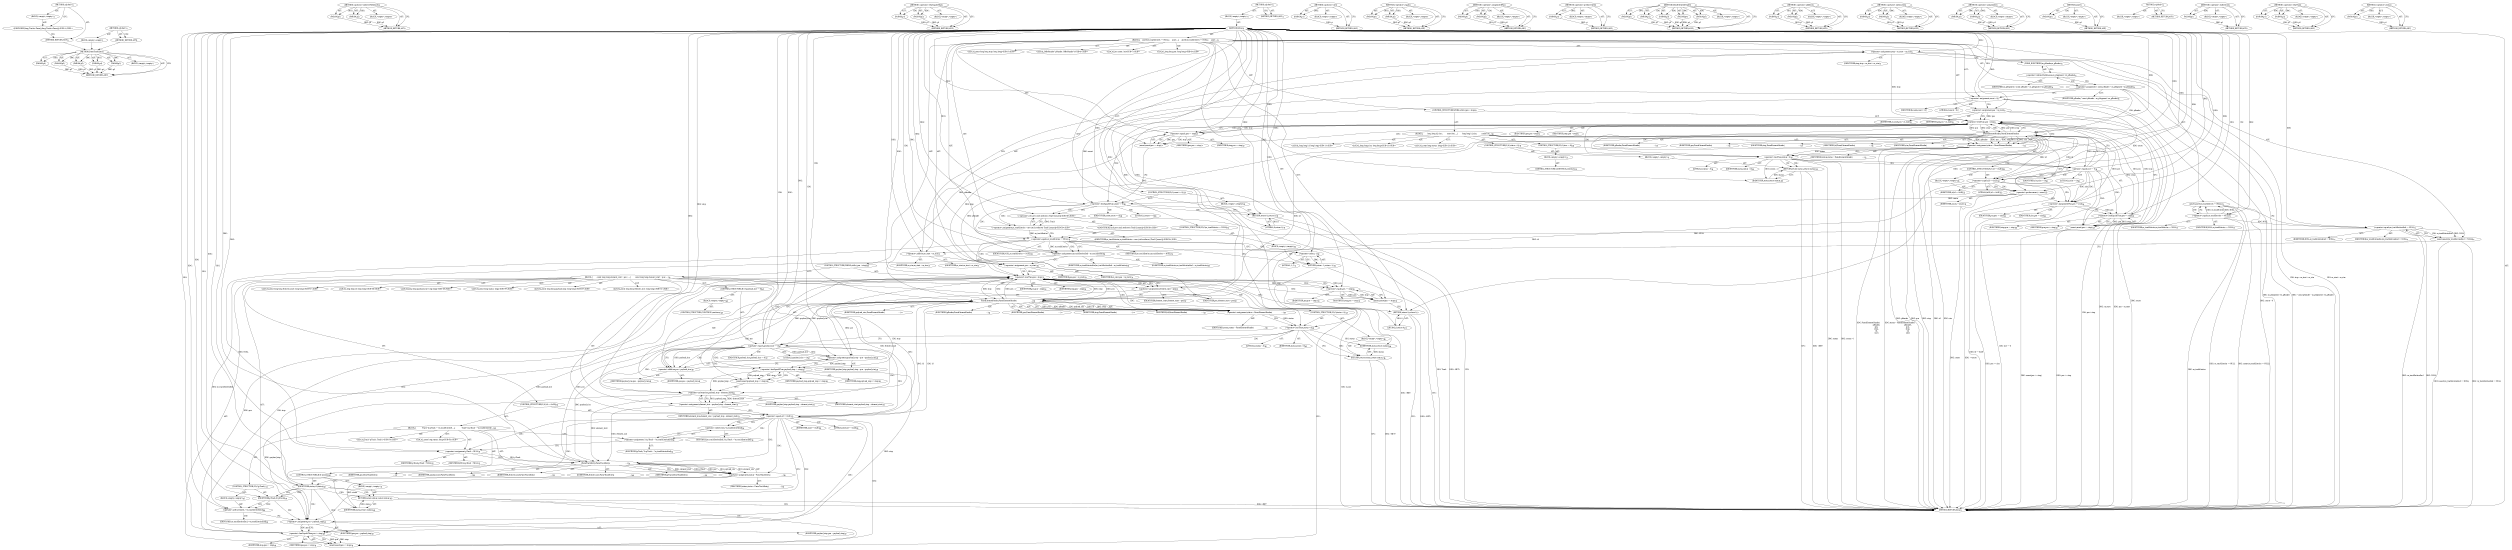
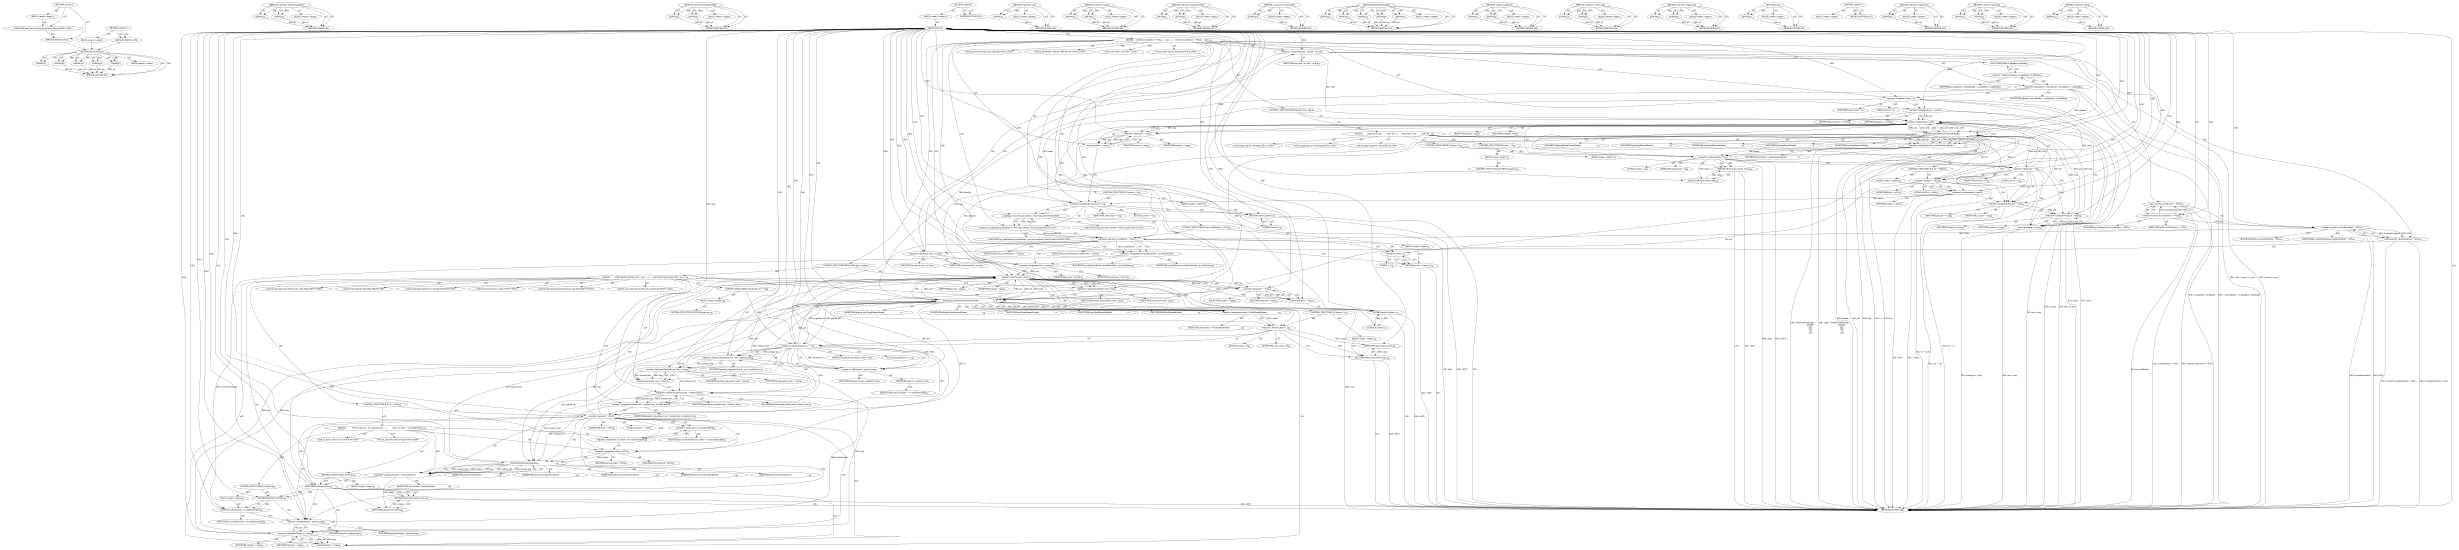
(649, 445) -> (908, 387)
